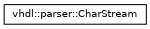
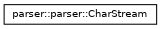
(75, 14) -> (80, 14)
